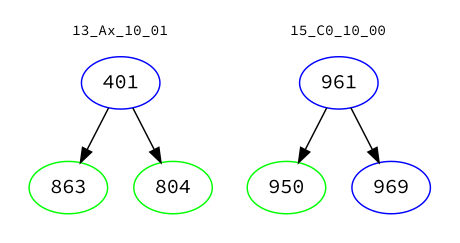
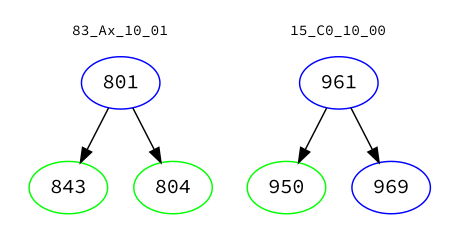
(121, 31) -> (121, 31)
(121, 83) -> (121, 83)
(68, 188) -> (68, 188)
